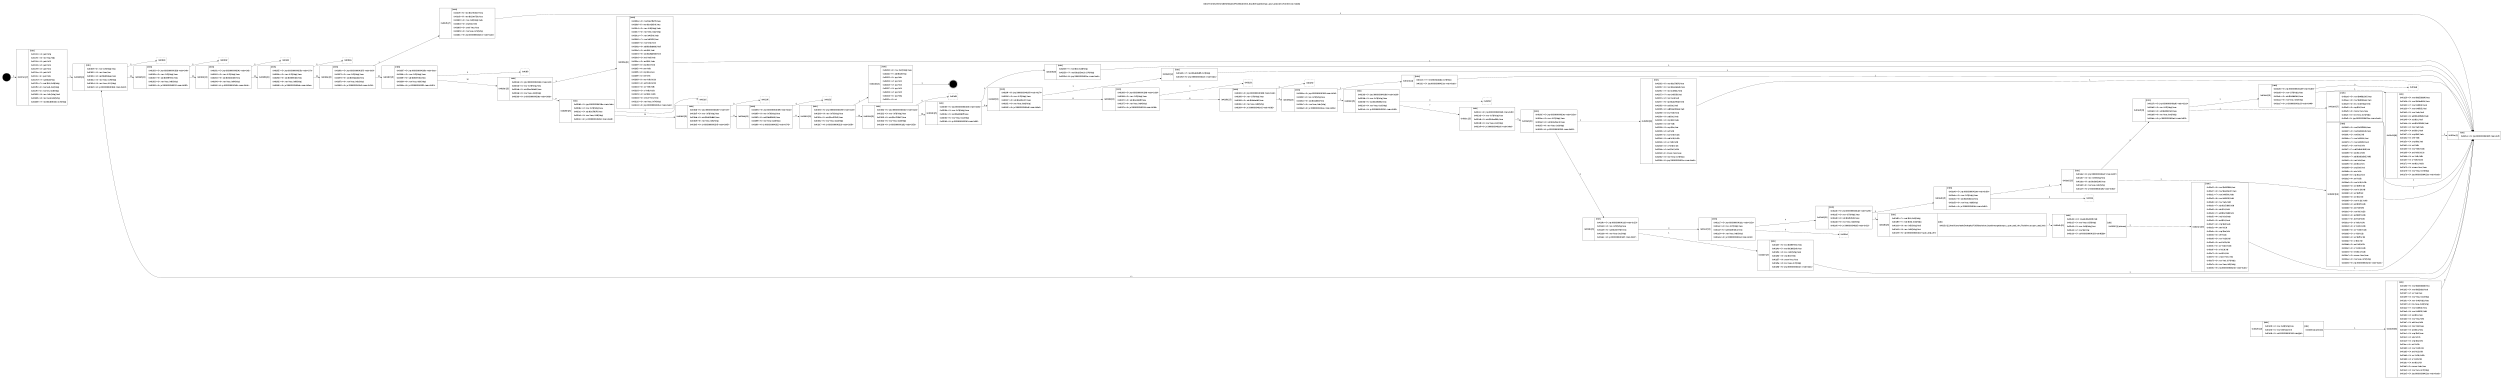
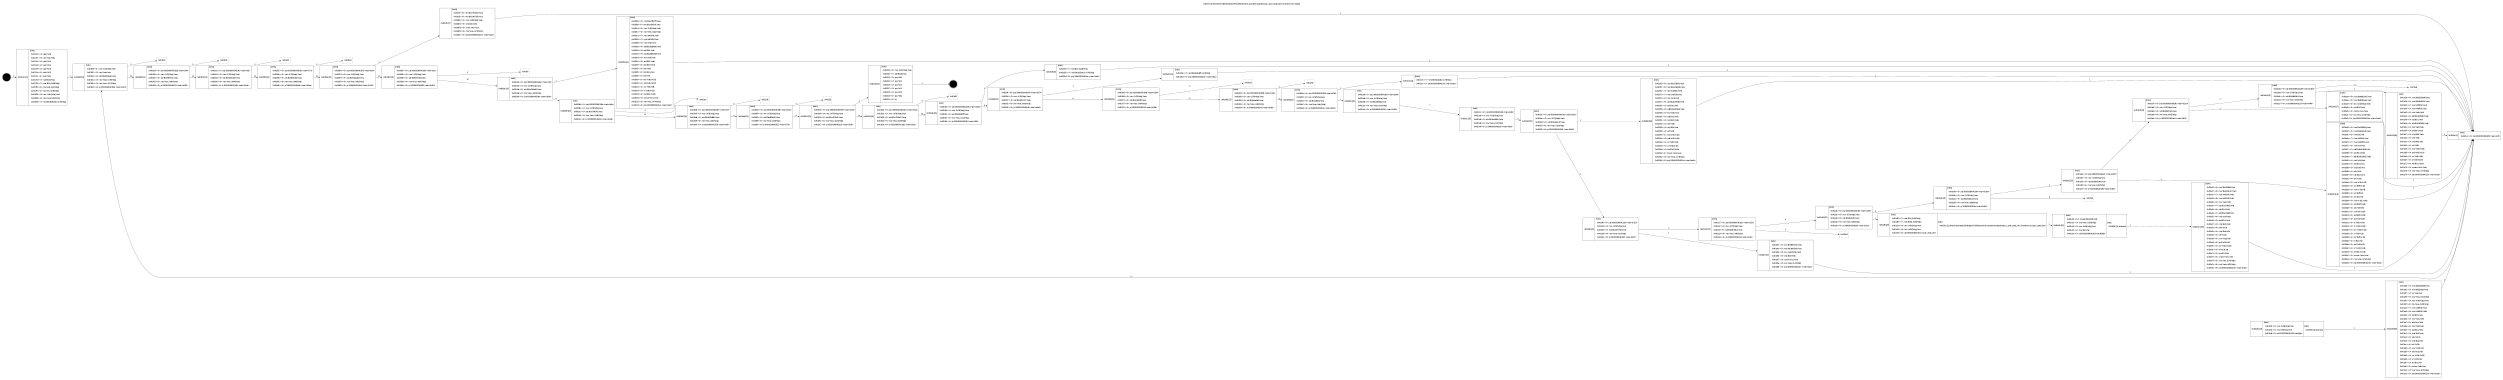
(1487, 101) -> none
